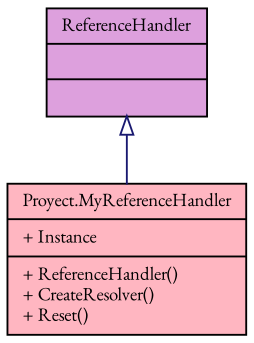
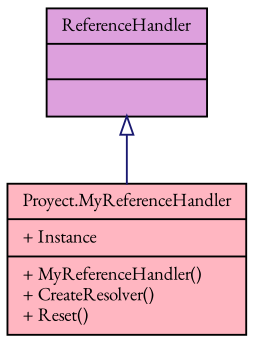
(101, 274) -> (113, 274)
